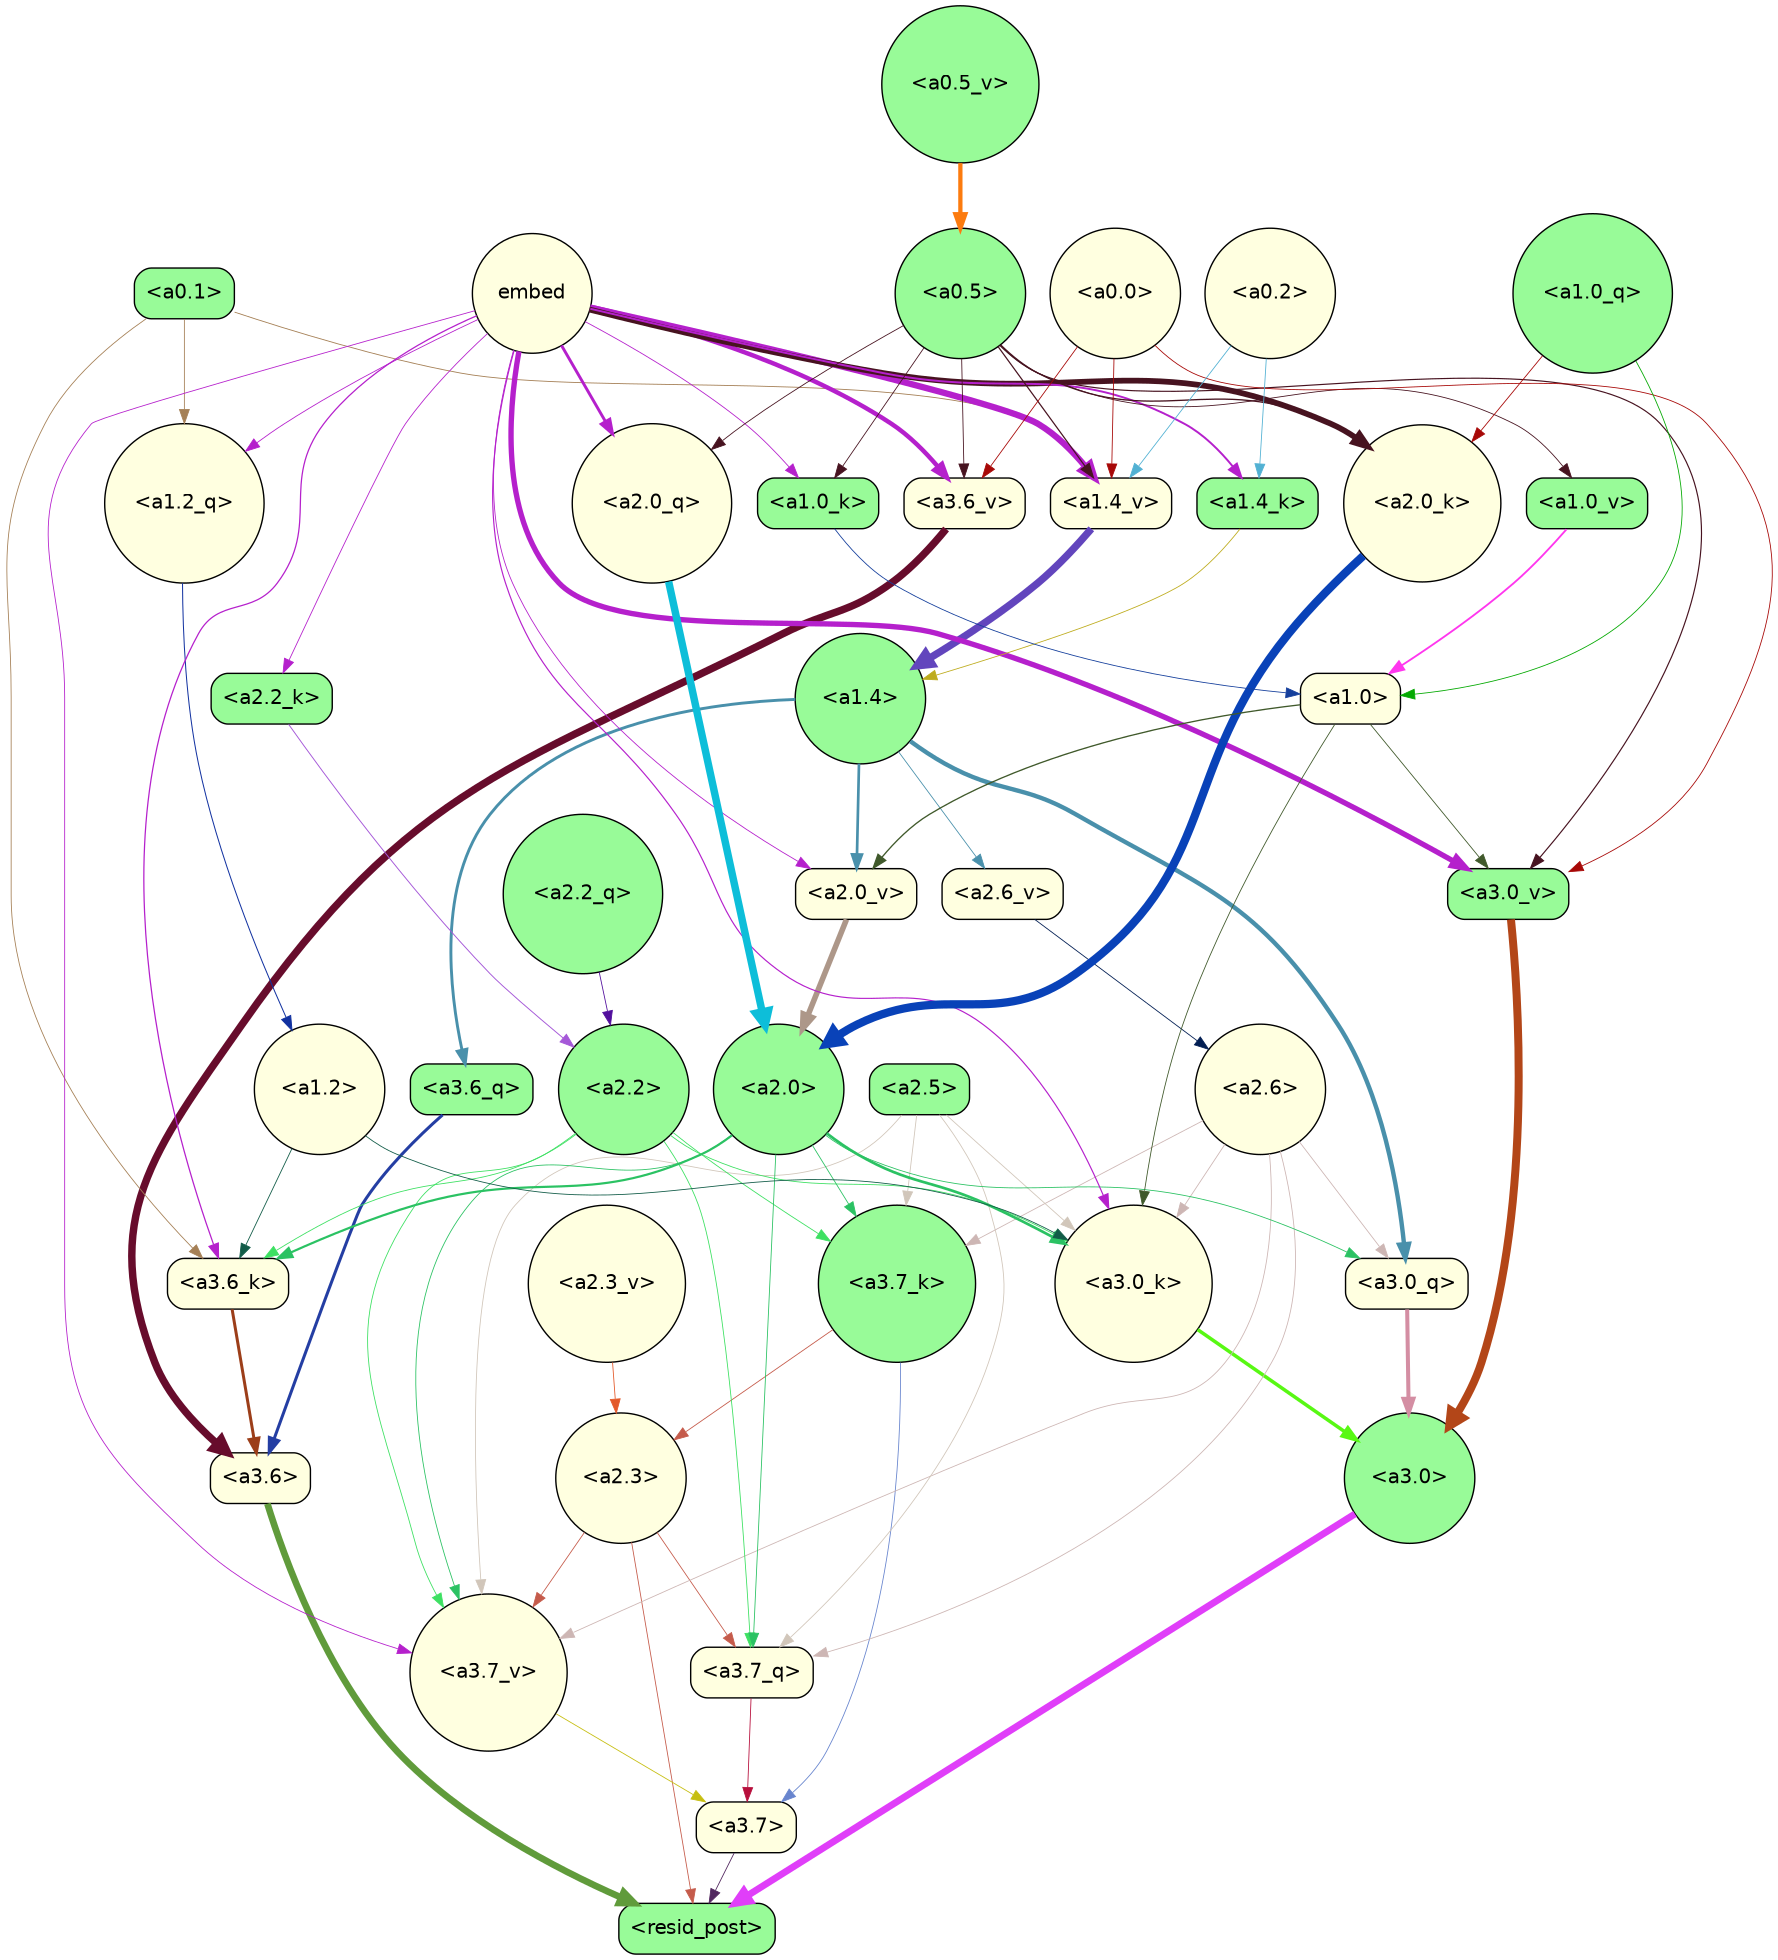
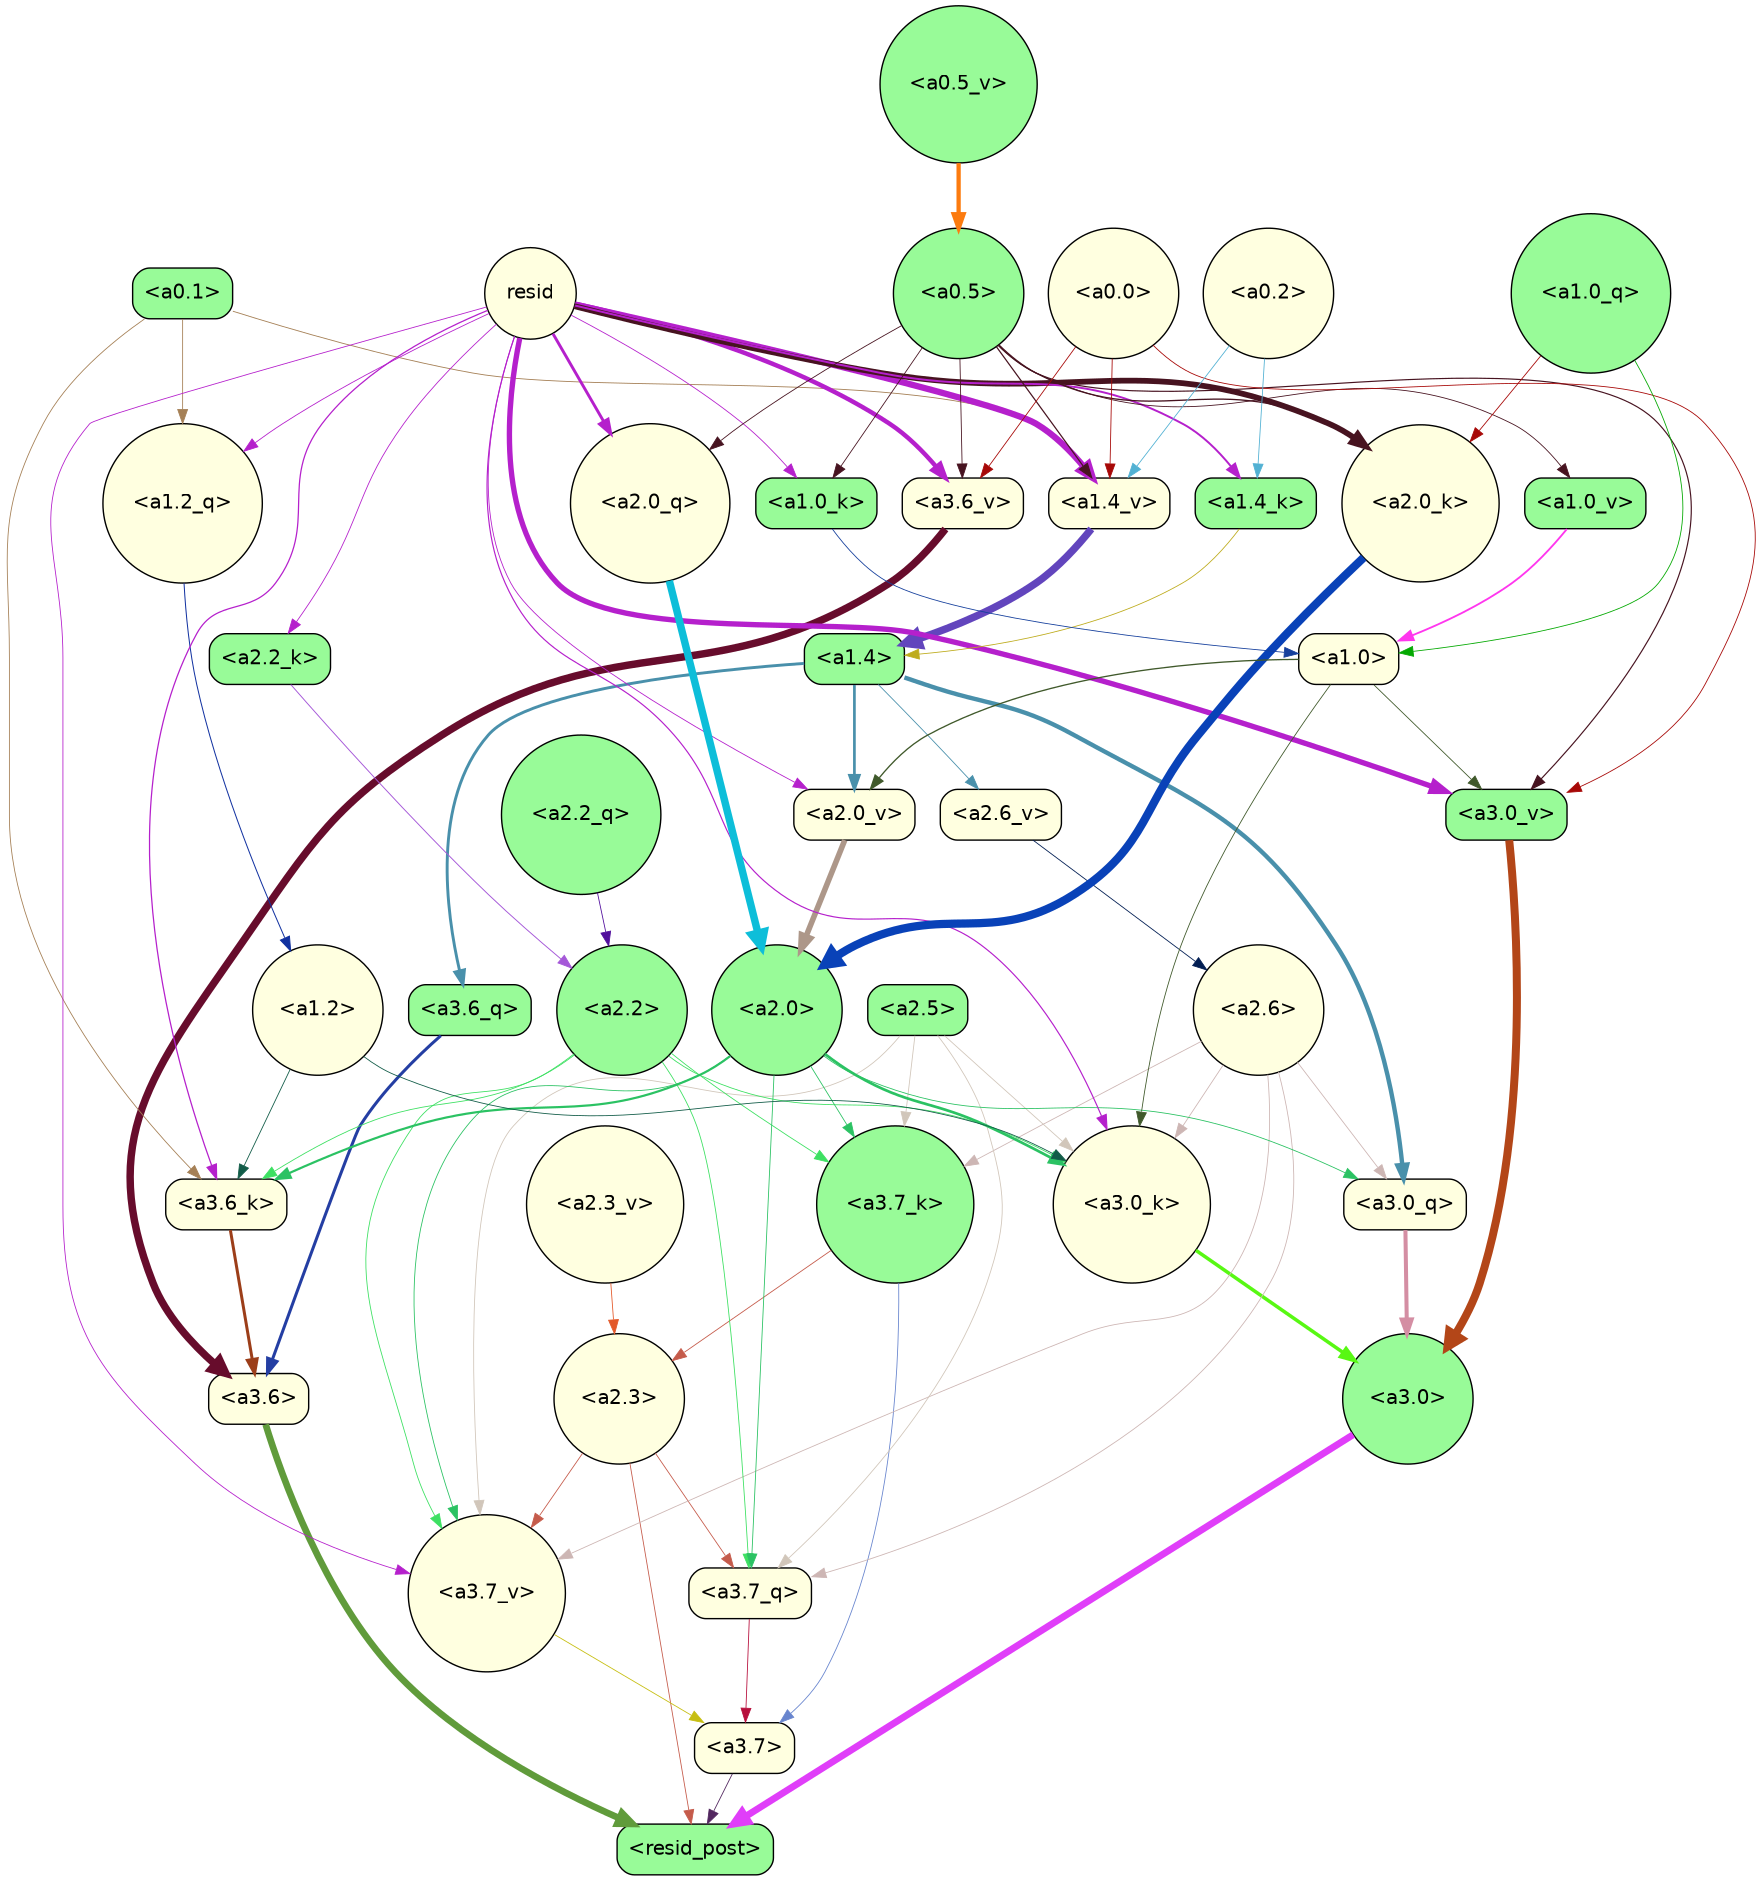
(532, 293) -> (530, 293)
(860, 699) -> (854, 659)
